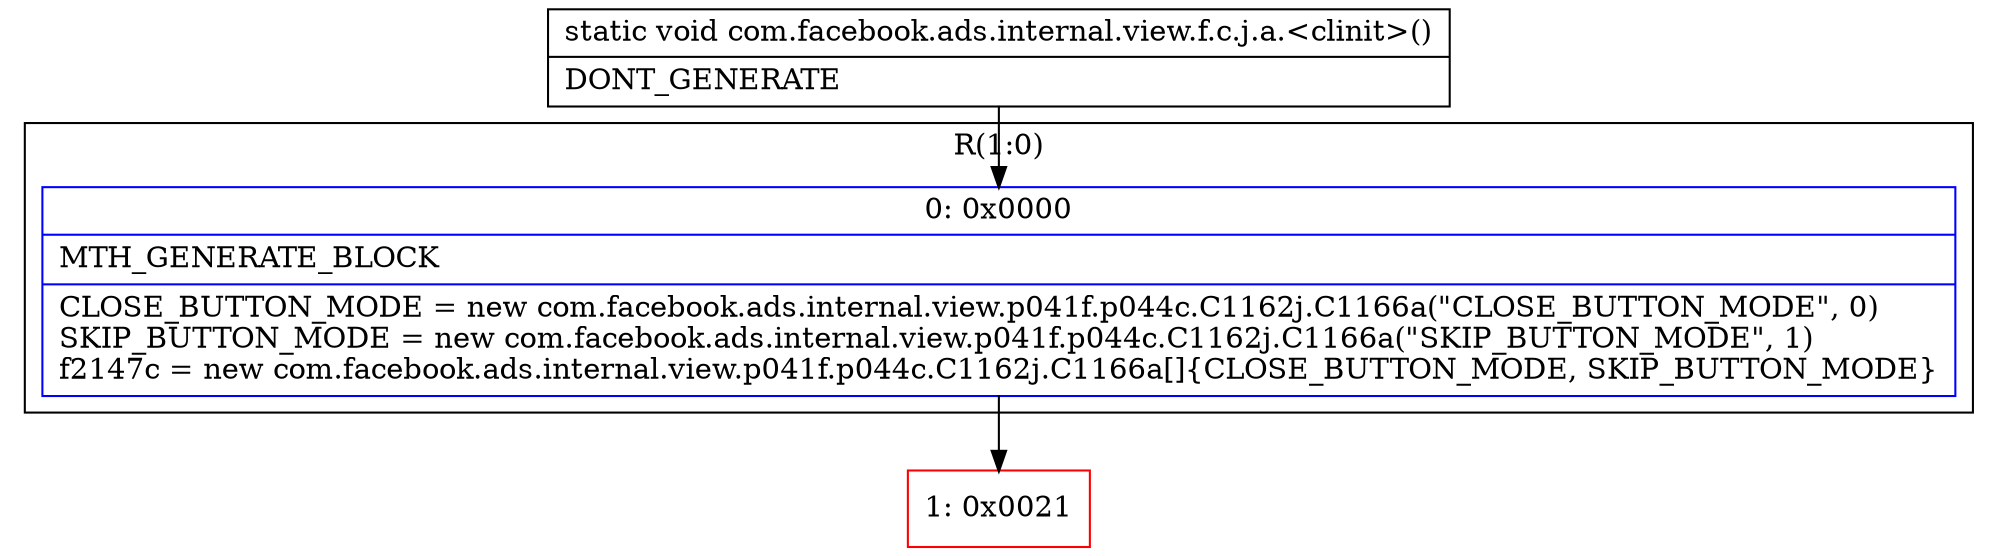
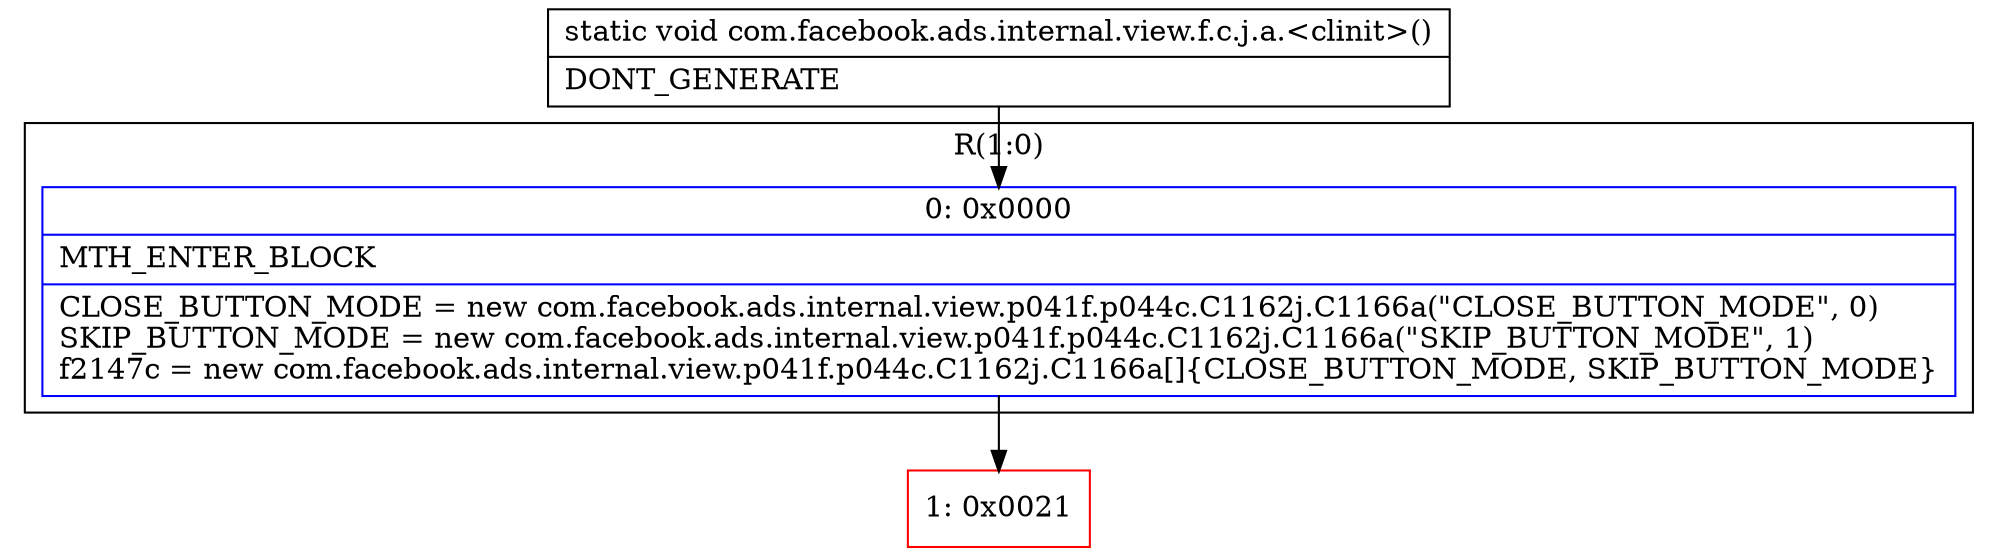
(249, 259) -> (218, 259)
